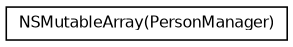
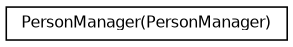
(147, 24) -> (147, 24)
